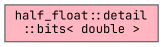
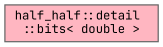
(82, 23) -> (82, 23)
